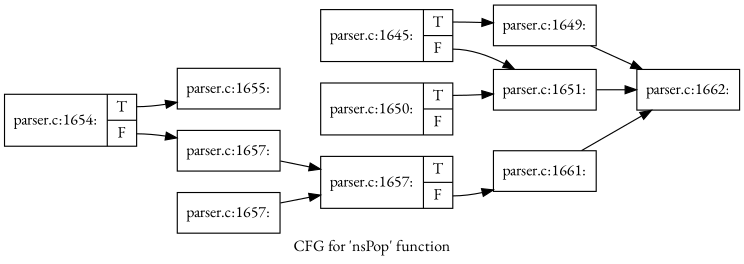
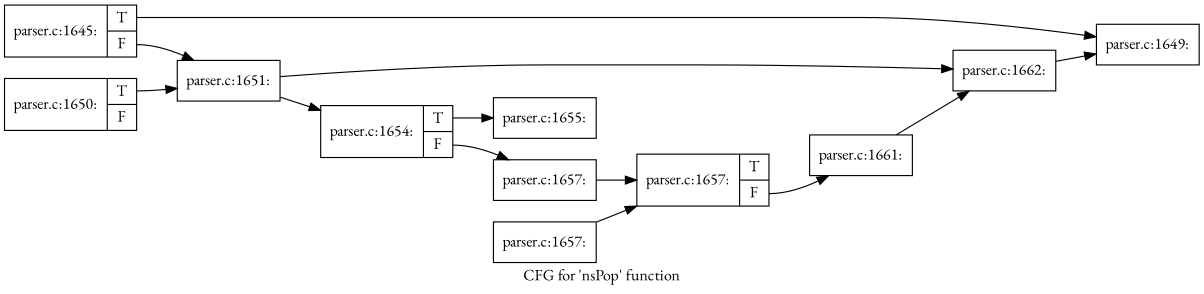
(611, 55) -> (1070, 59)
none -> (295, 102)
